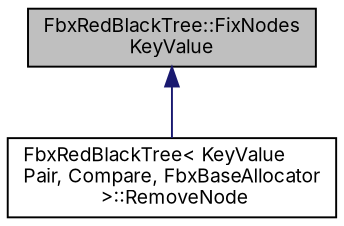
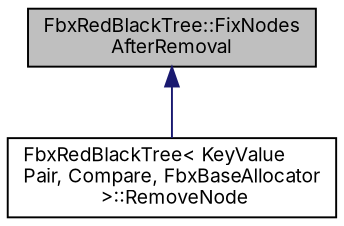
(172, 38) -> (172, 38)
